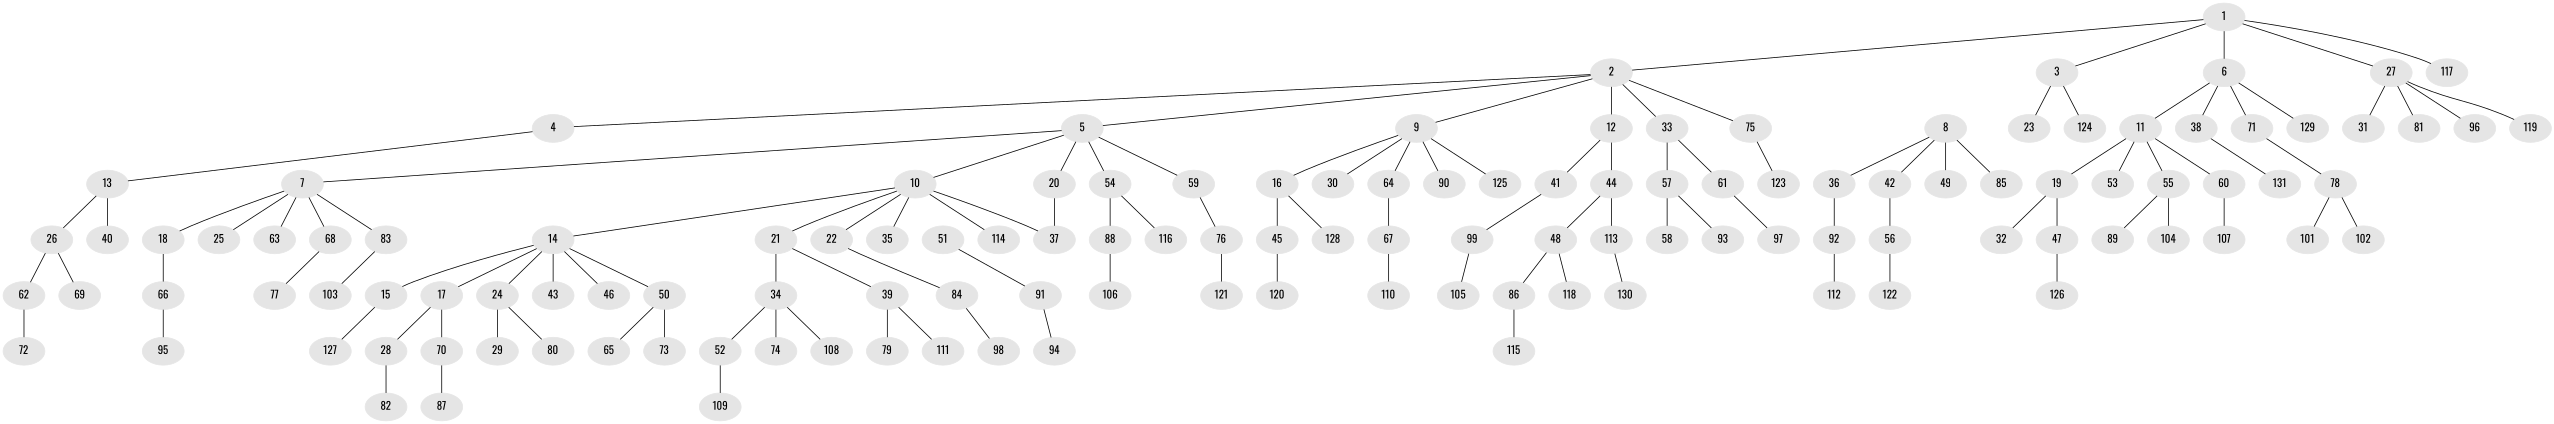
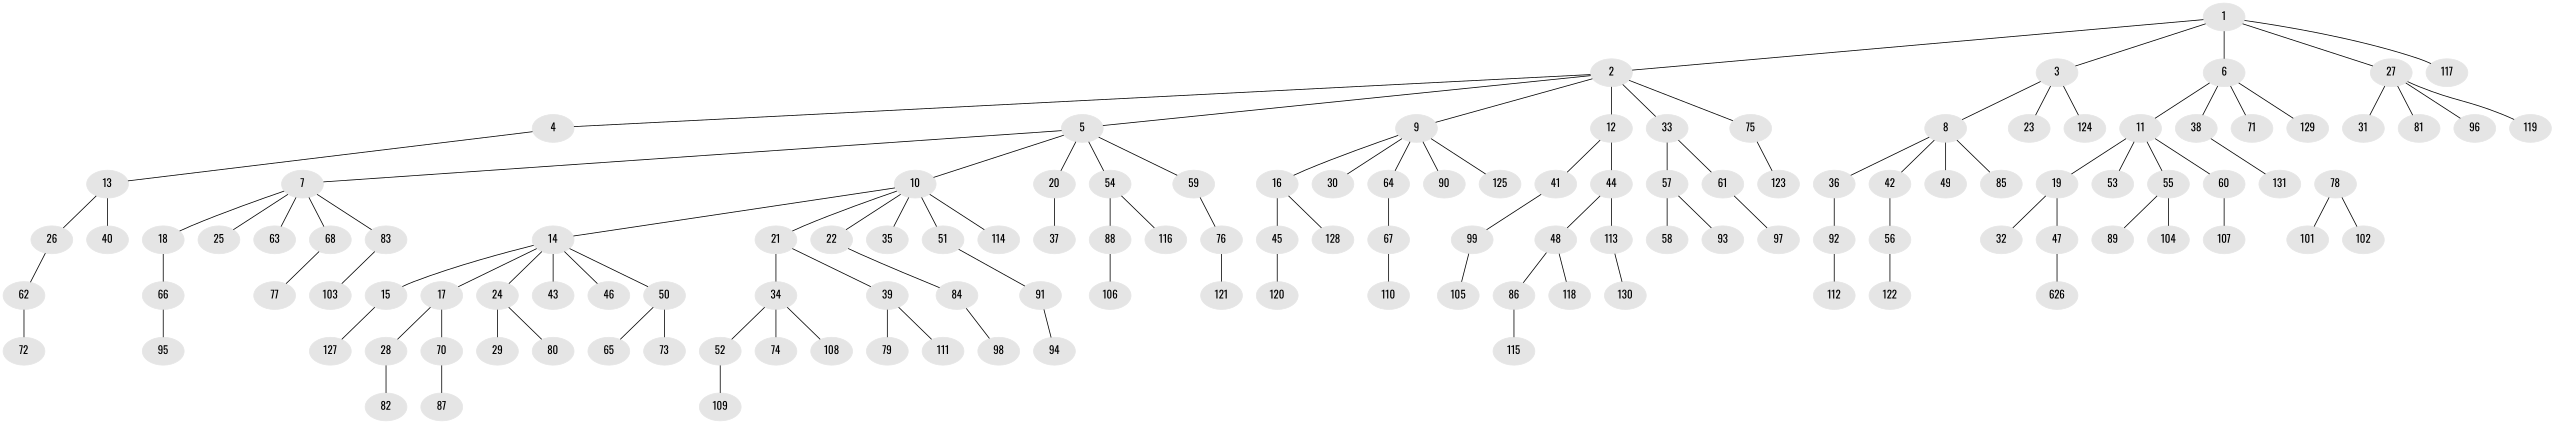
none -> (2001, 101)
(2294, 156) -> none
(986, 210) -> (929, 212)
(80, 296) -> none
(2057, 296) -> (2057, 296)
